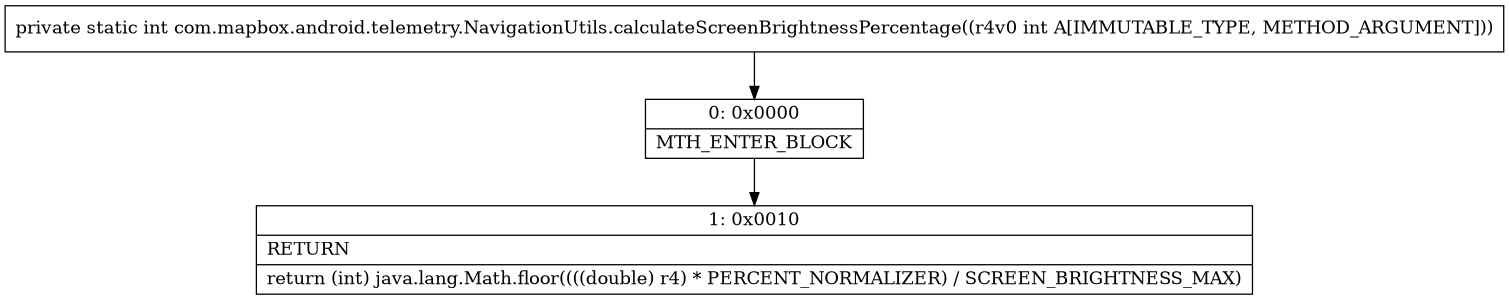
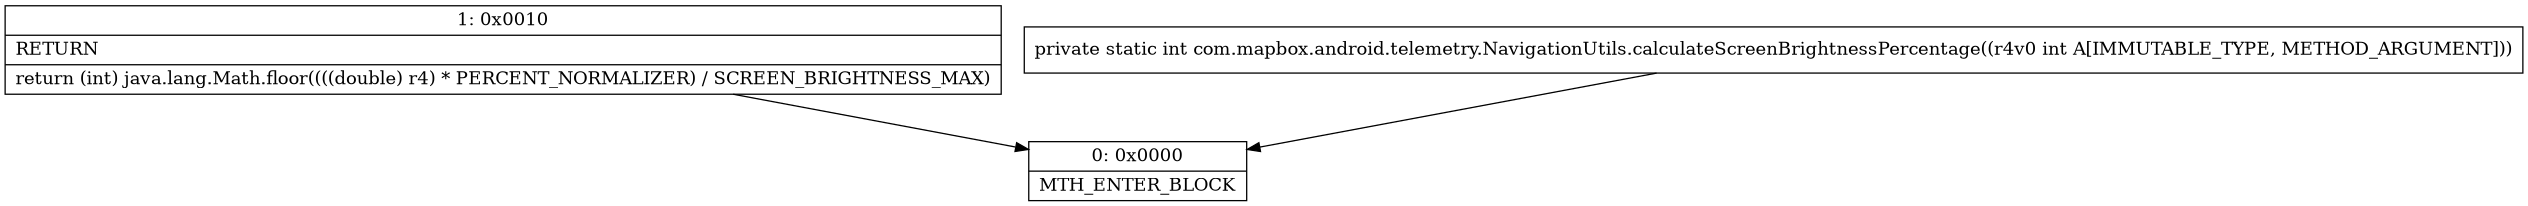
(754, 176) -> (874, 121)
